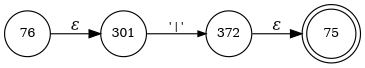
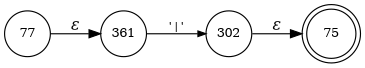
(27, 34) -> (27, 34)
(124, 34) -> (124, 34)
(229, 34) -> (229, 34)
